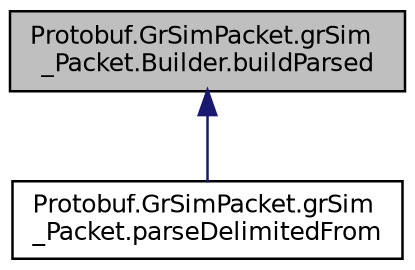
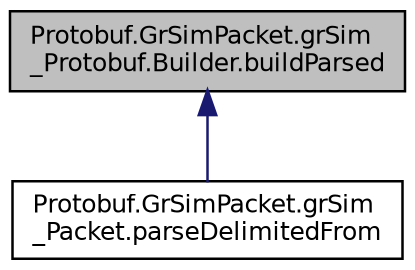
(208, 51) -> (208, 51)
